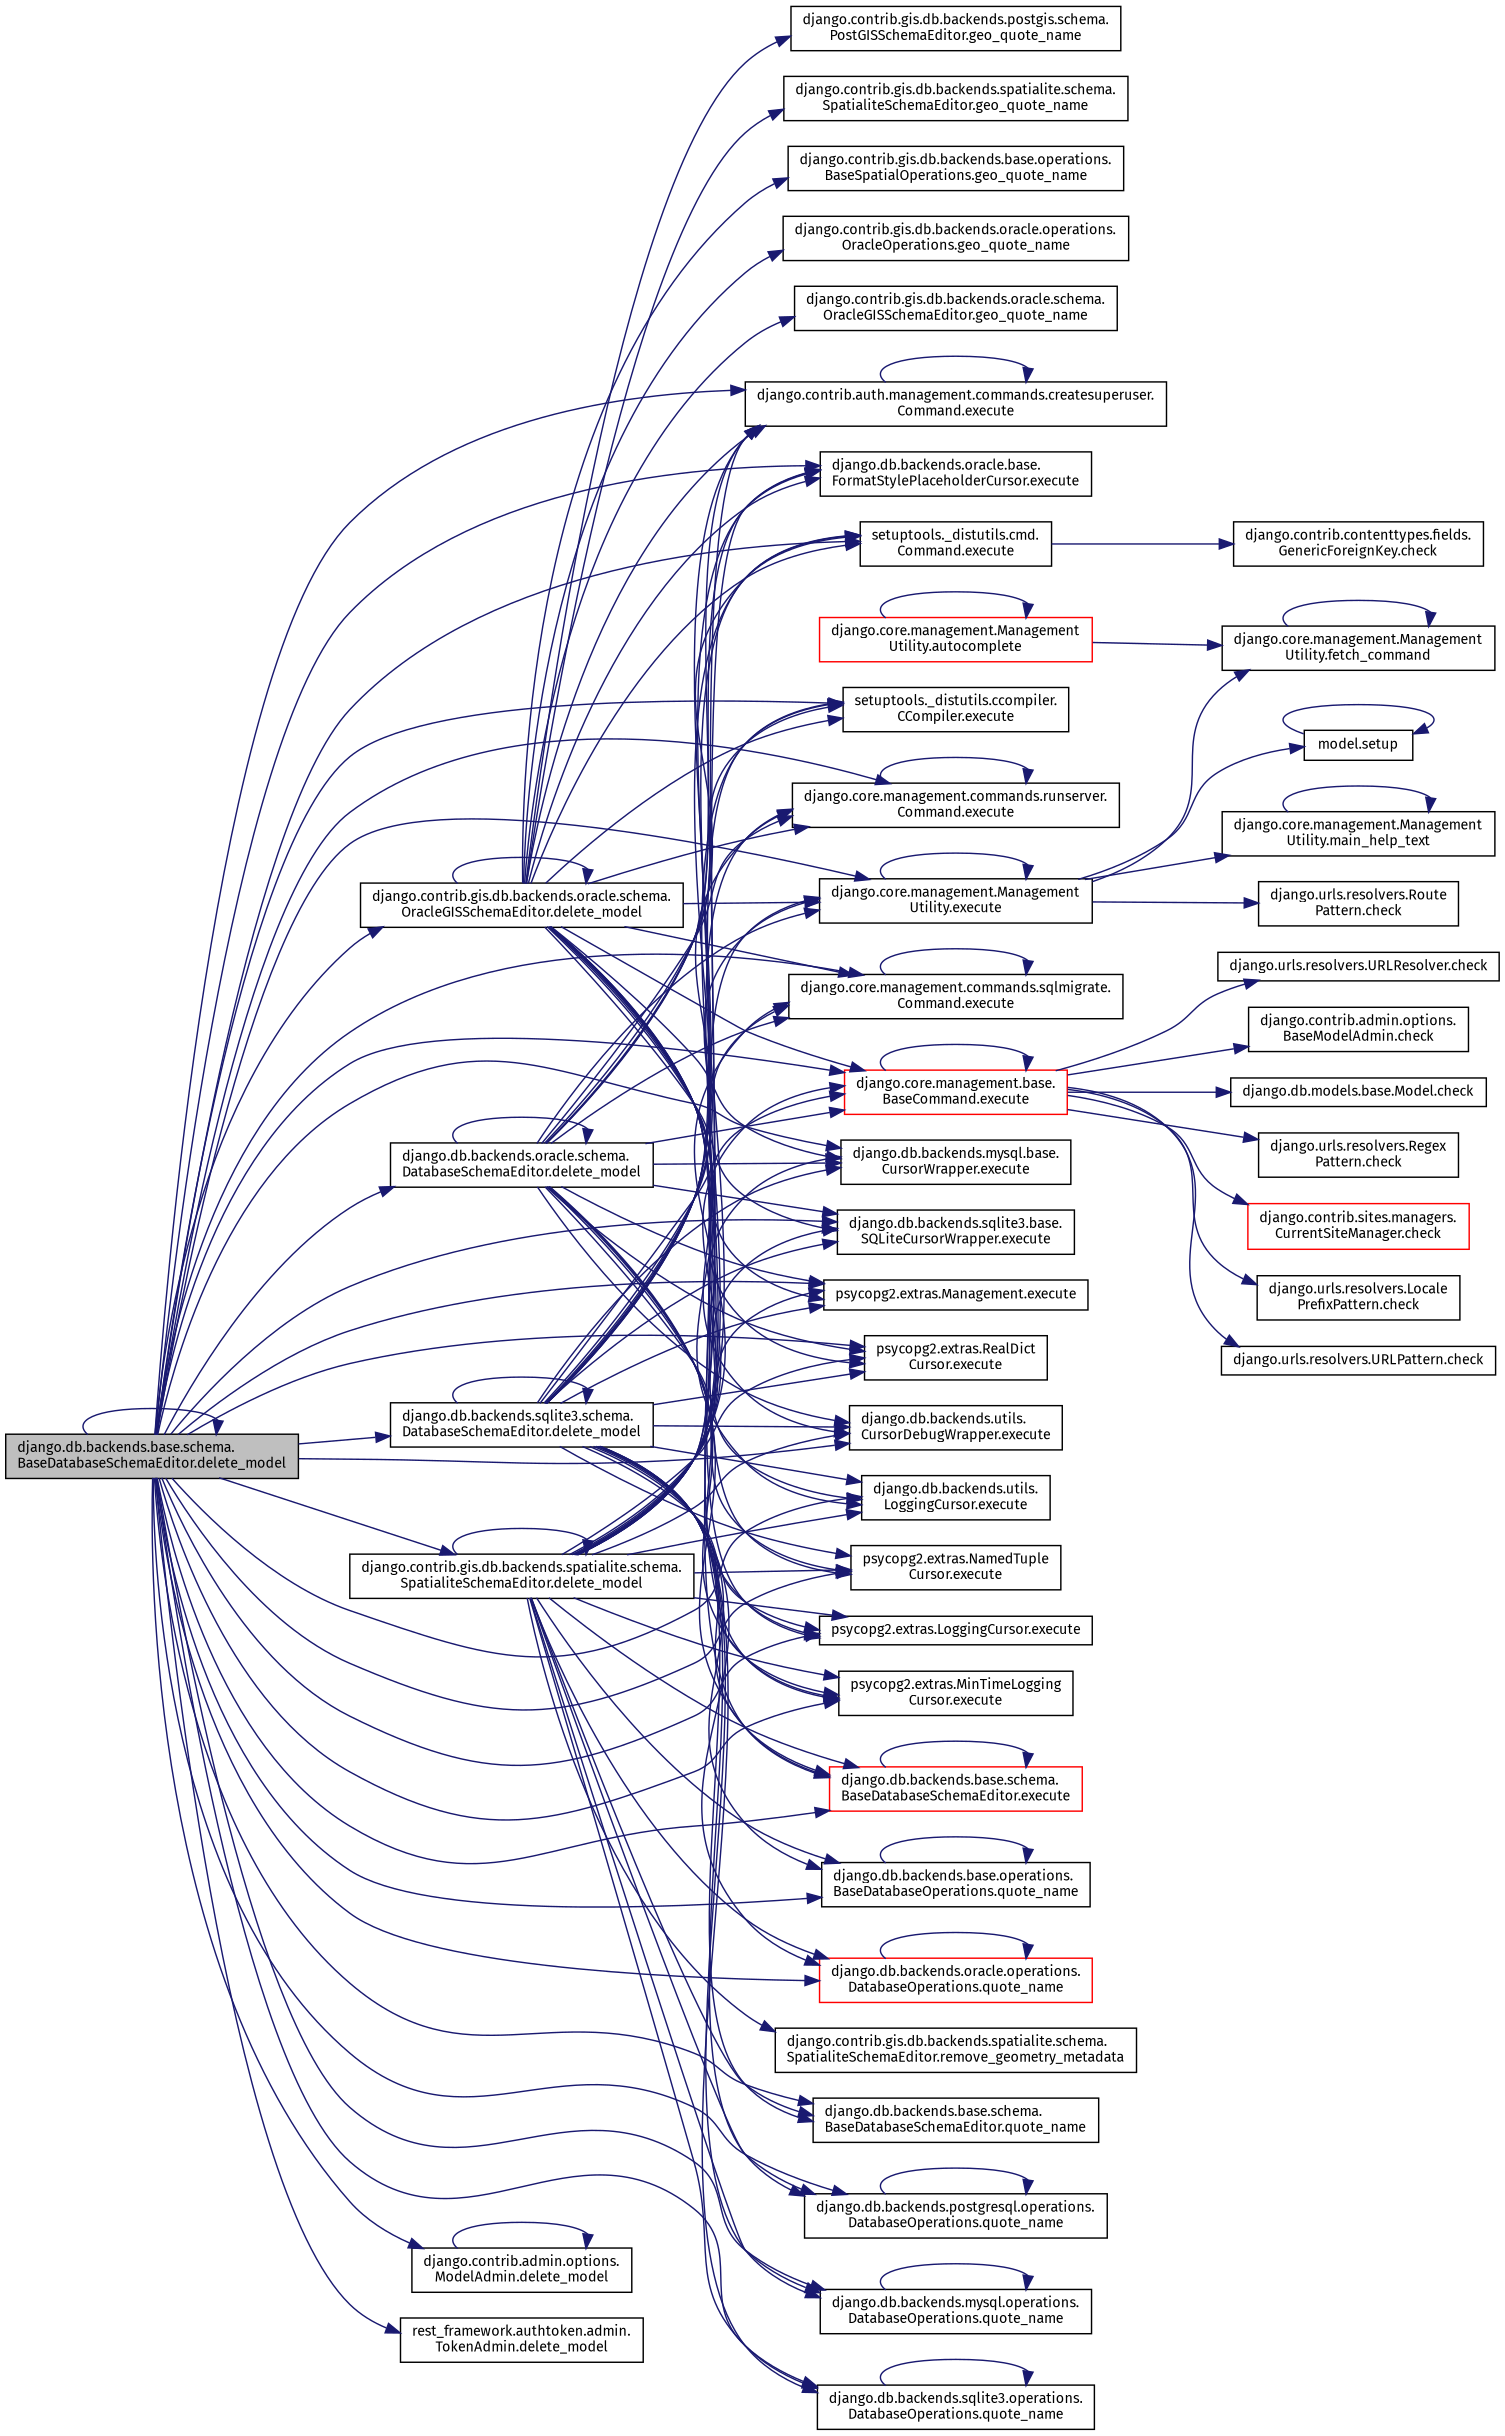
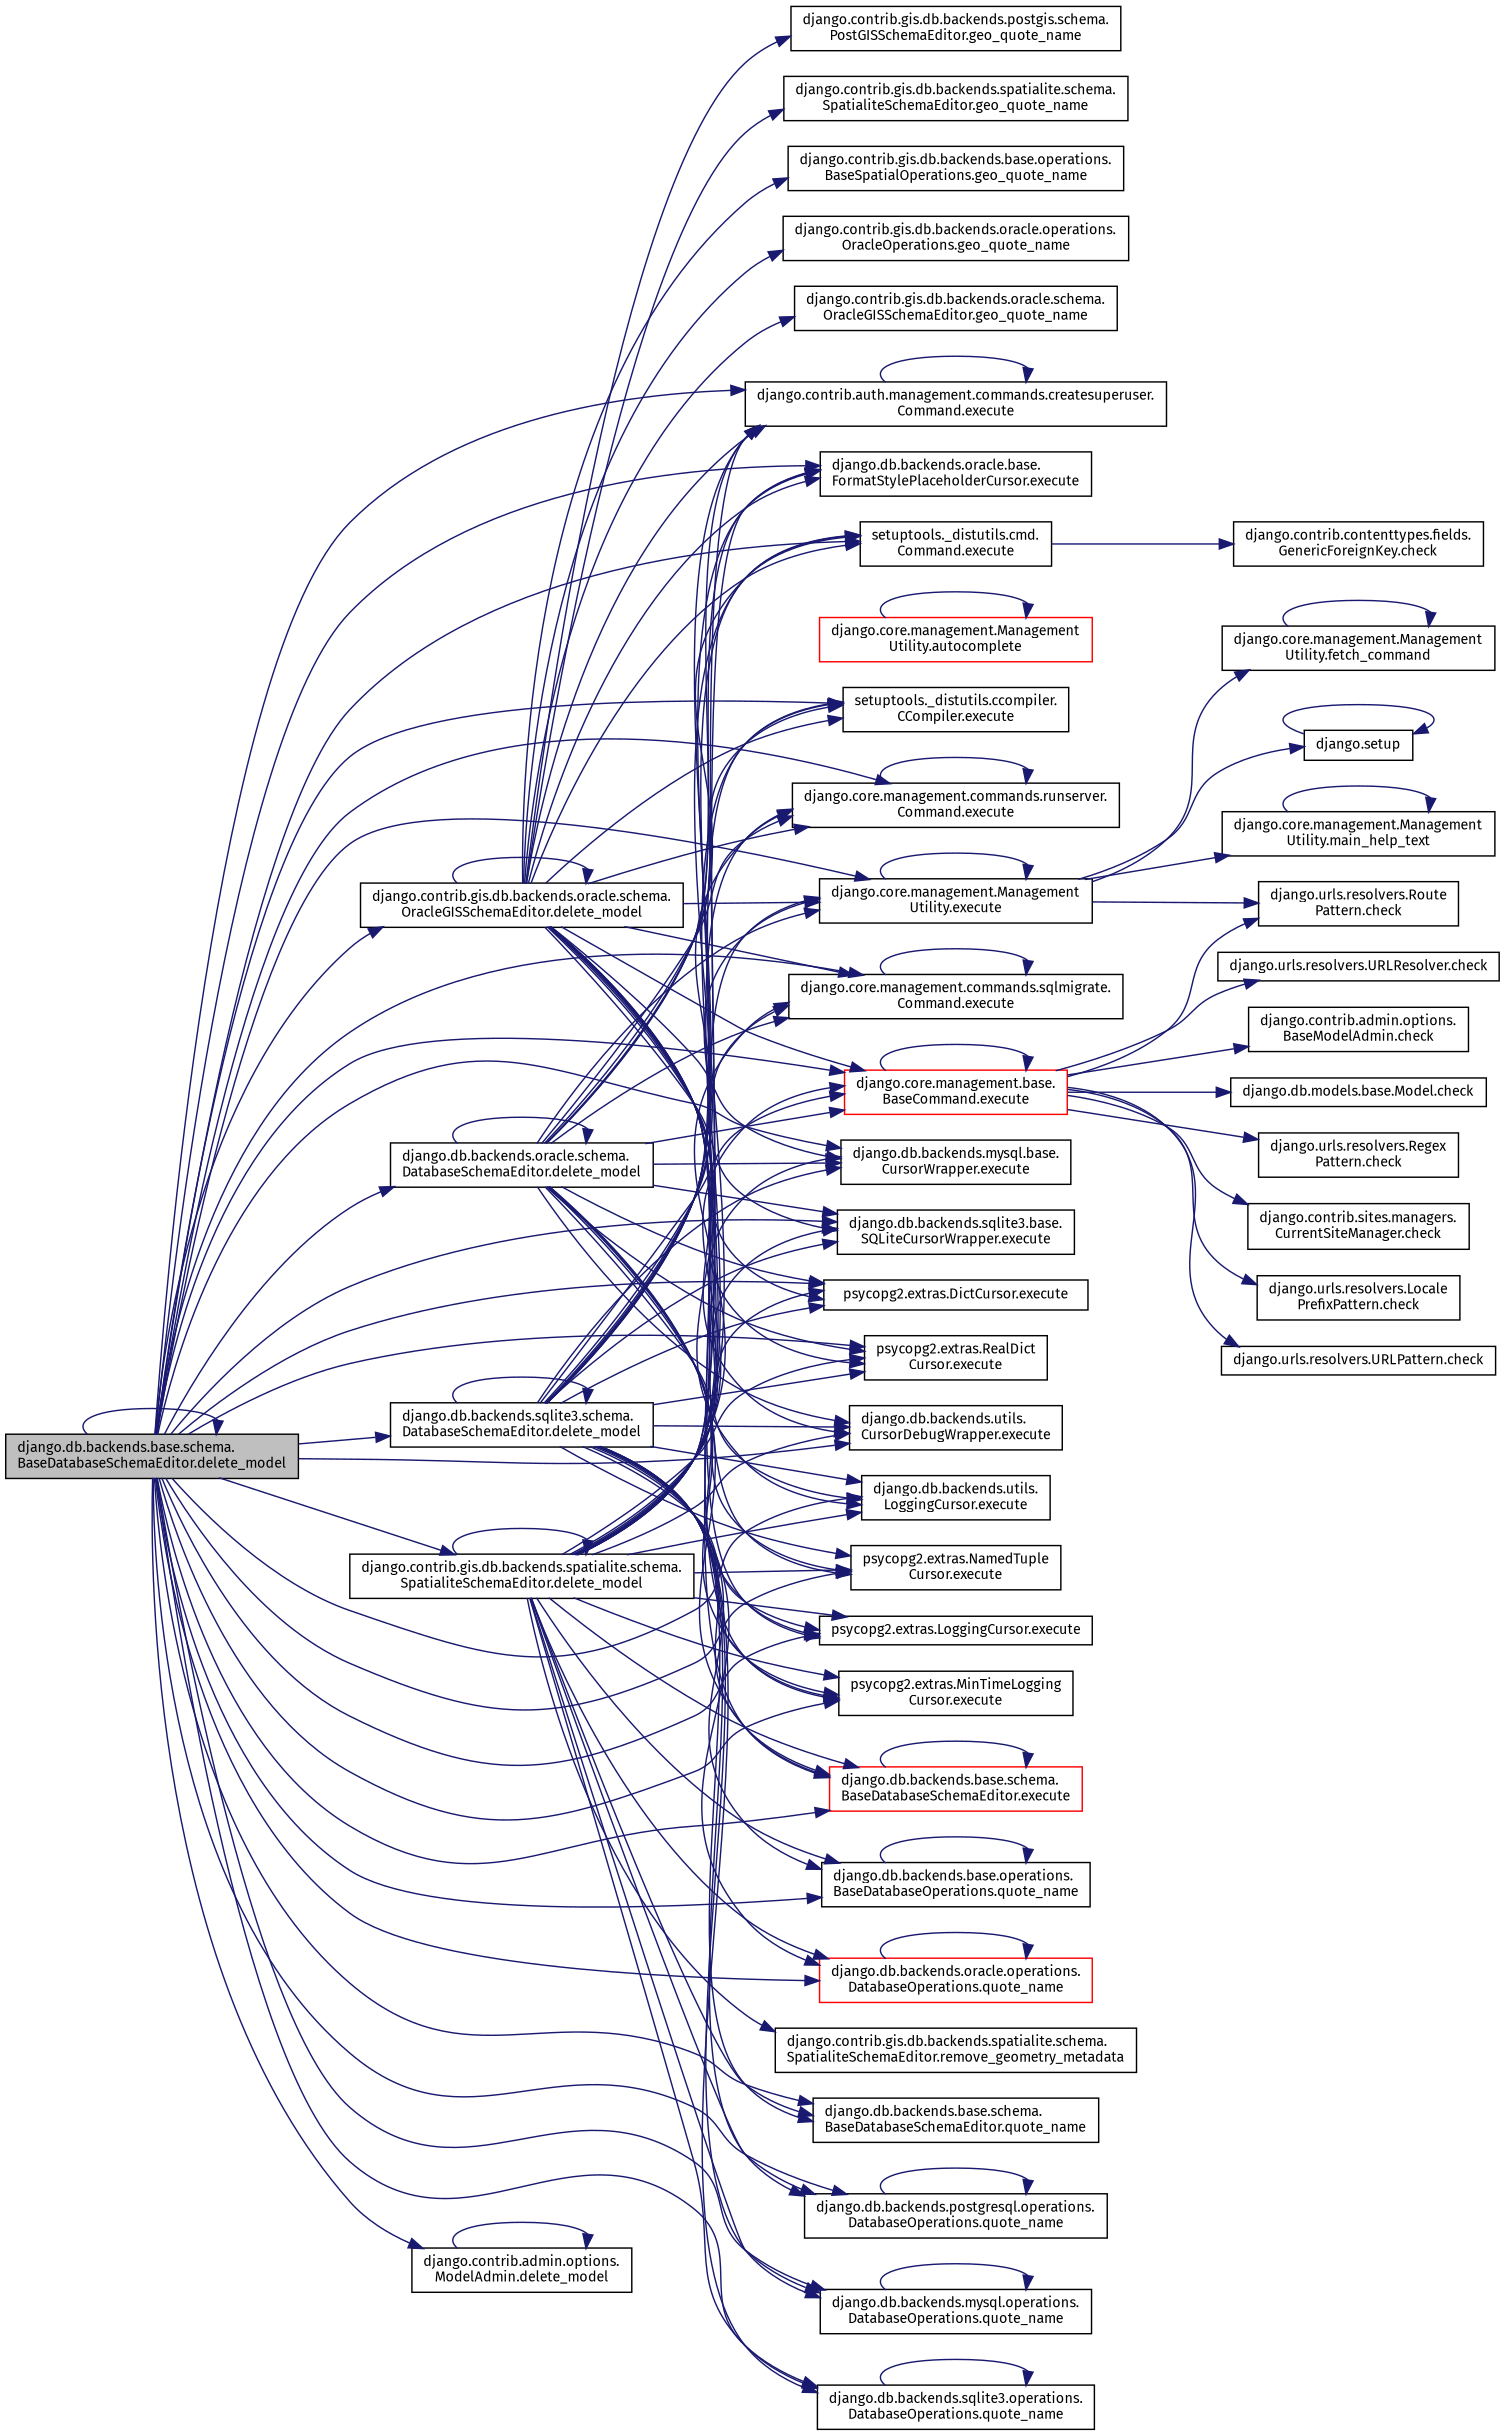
(1150, 644) -> none
(1359, 745) -> (1359, 745)
none -> (1186, 1005)
(1359, 1226) -> (1359, 1226)
(956, 1295) -> (956, 1295)
(522, 2340) -> none
